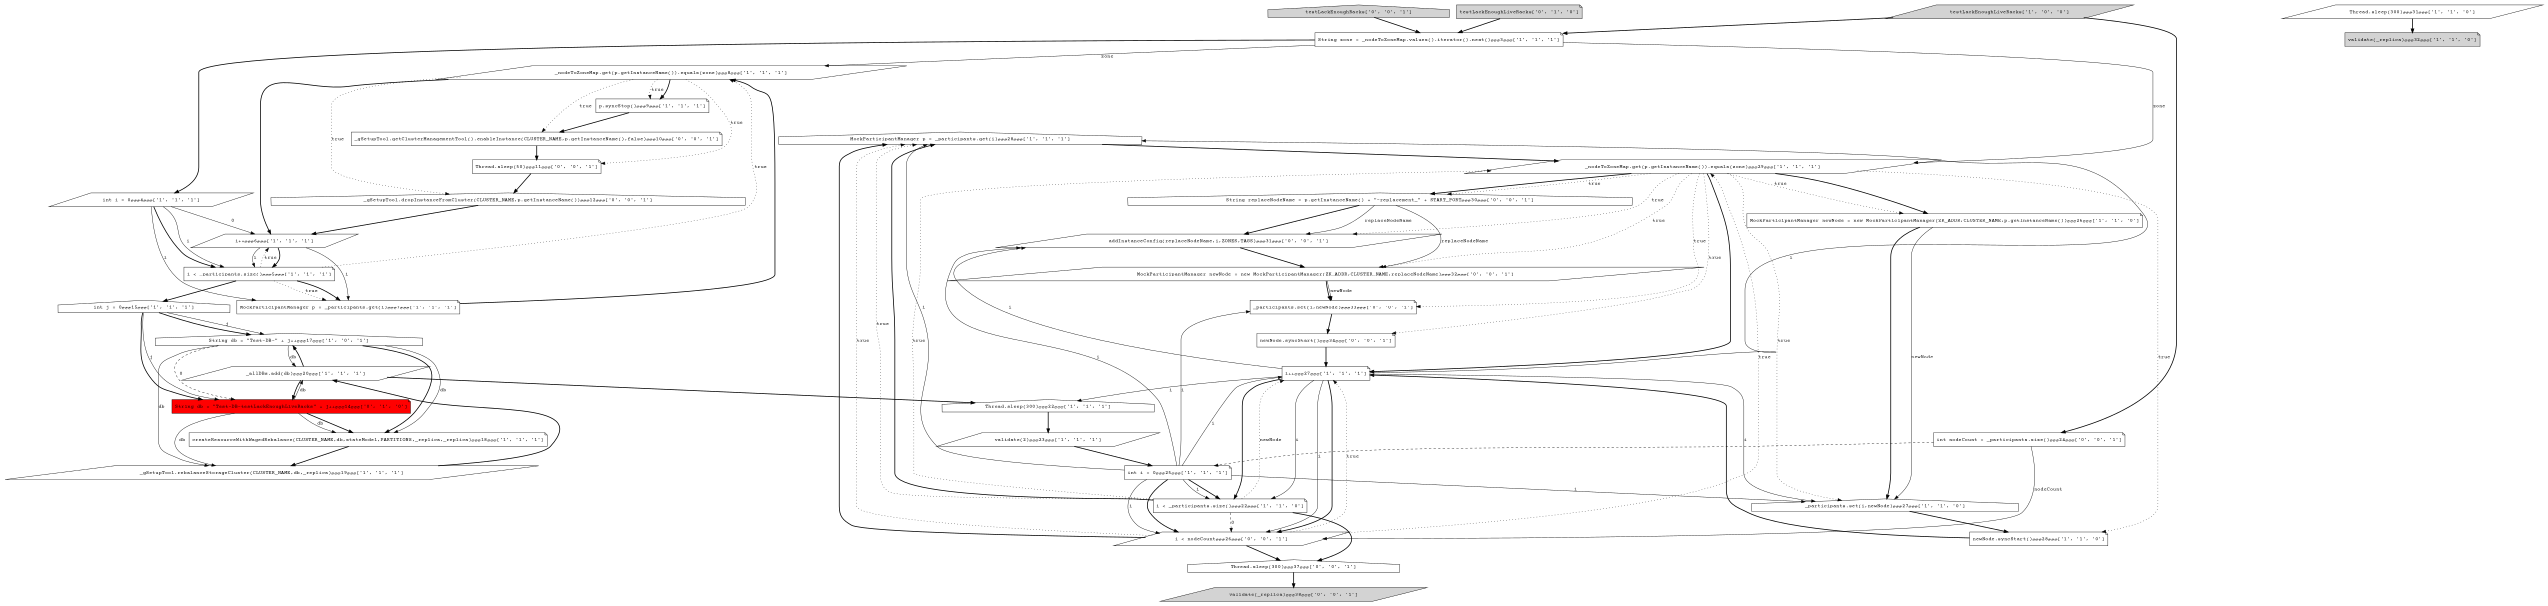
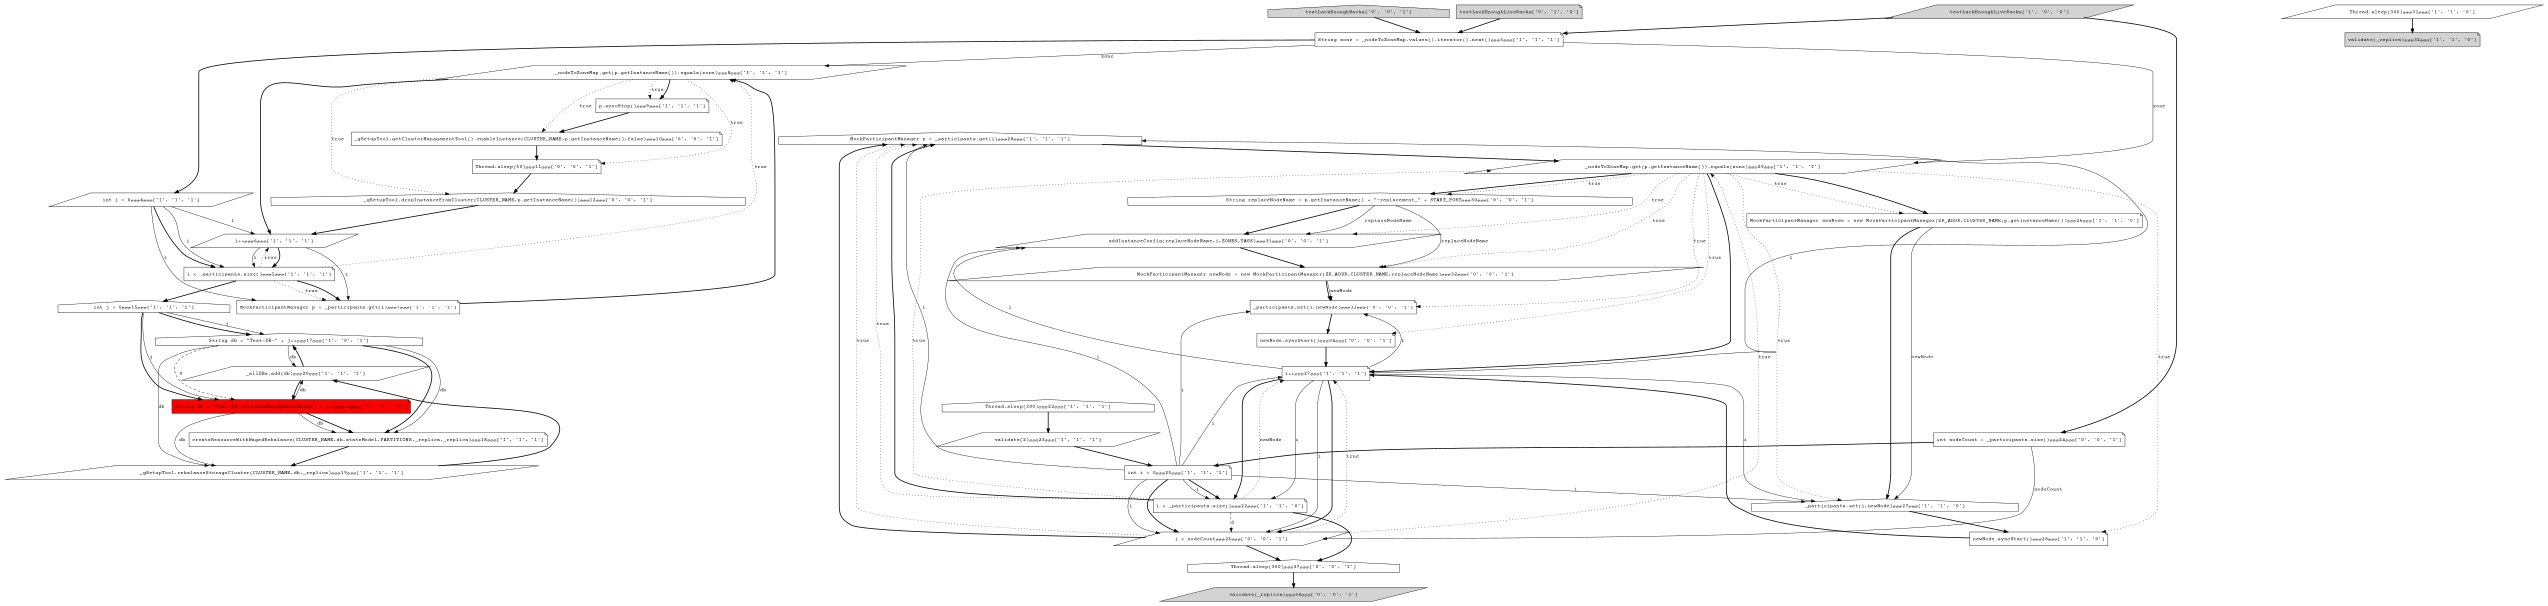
(233, 220) -> (233, 220)
(1186, 385) -> (1401, 339)
(679, 390) -> none
(1575, 447) -> (1575, 447)
